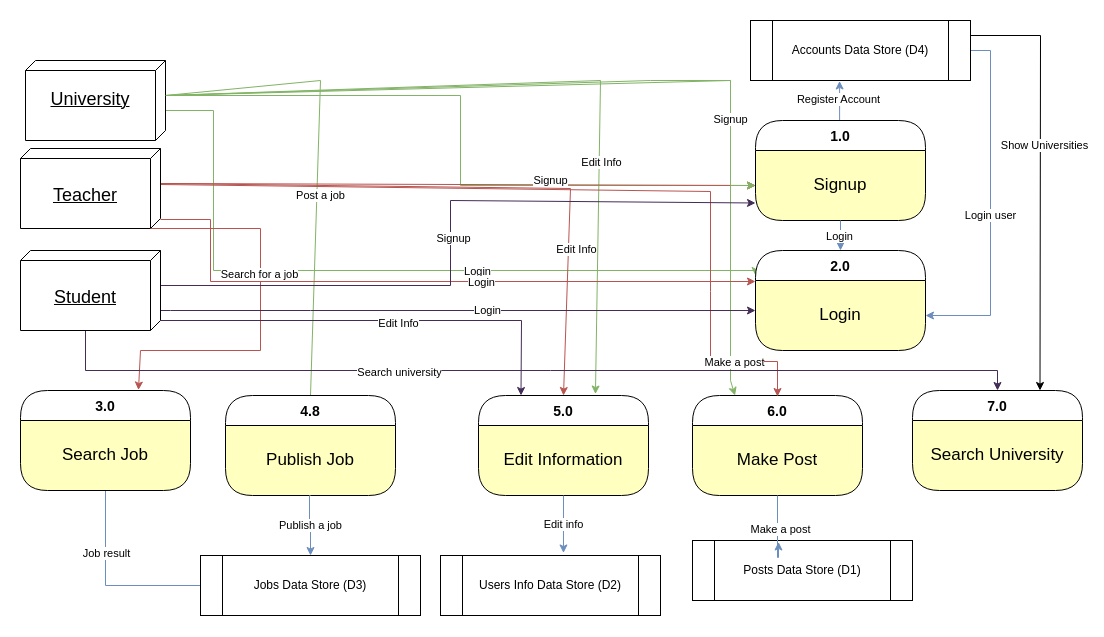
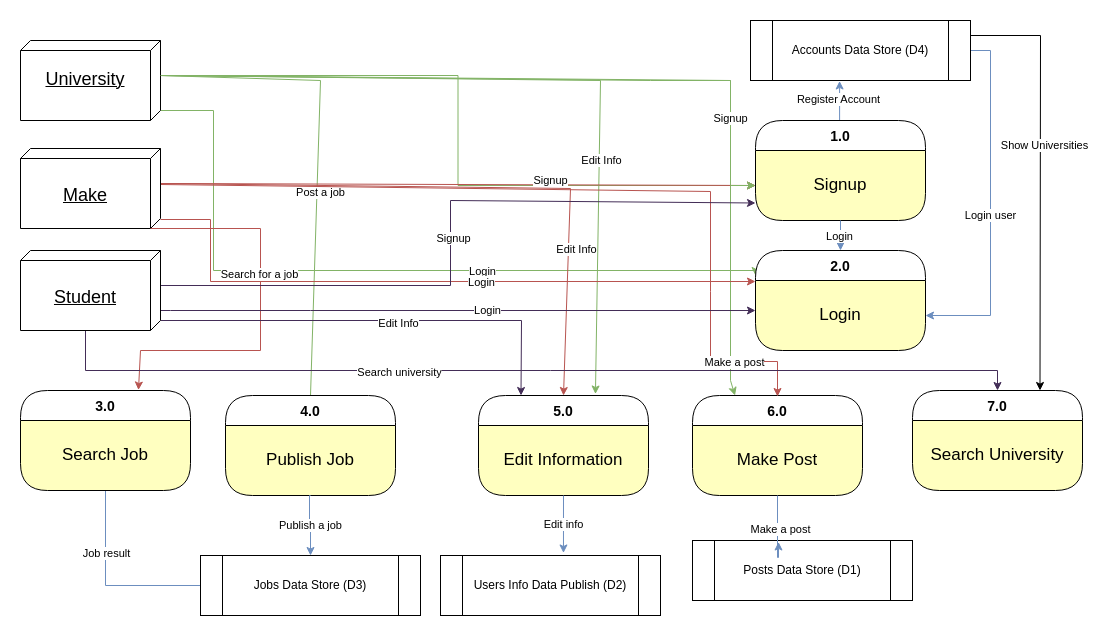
(96, 101) -> (91, 81)
(86, 171) -> (86, 171)
(310, 411) -> (310, 411)
(551, 586) -> (551, 586)
